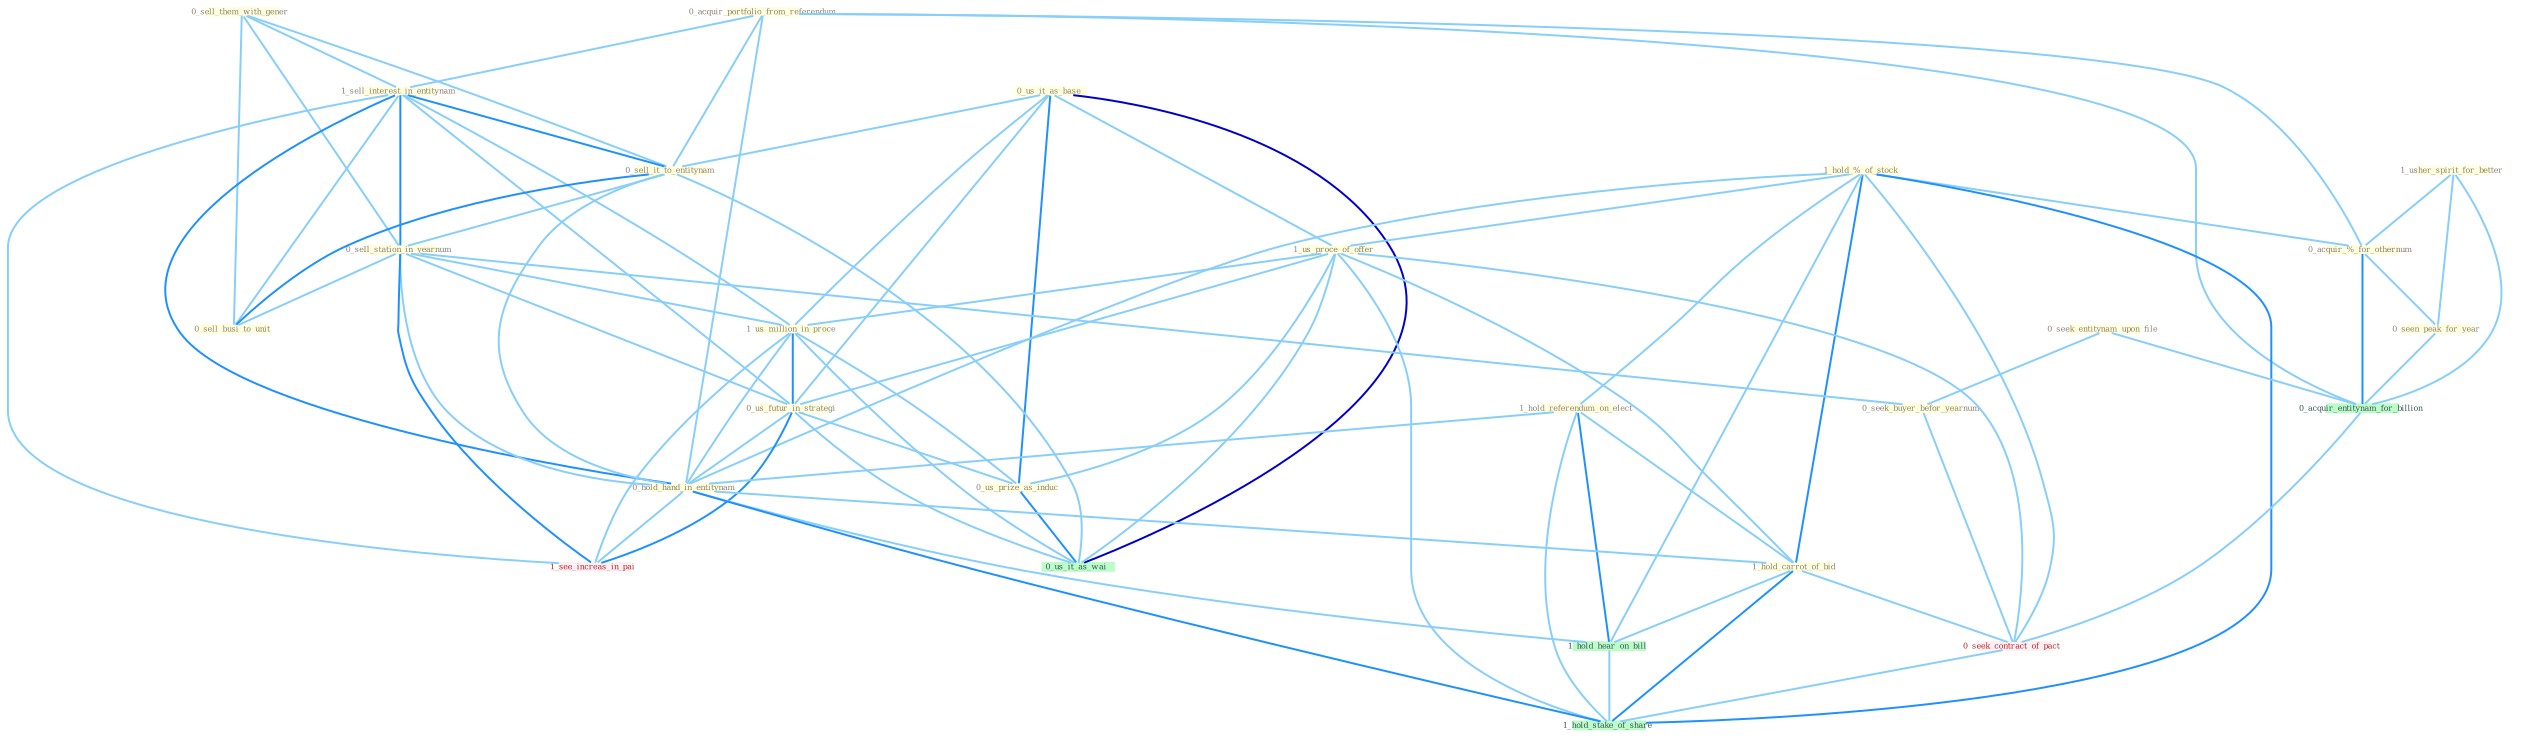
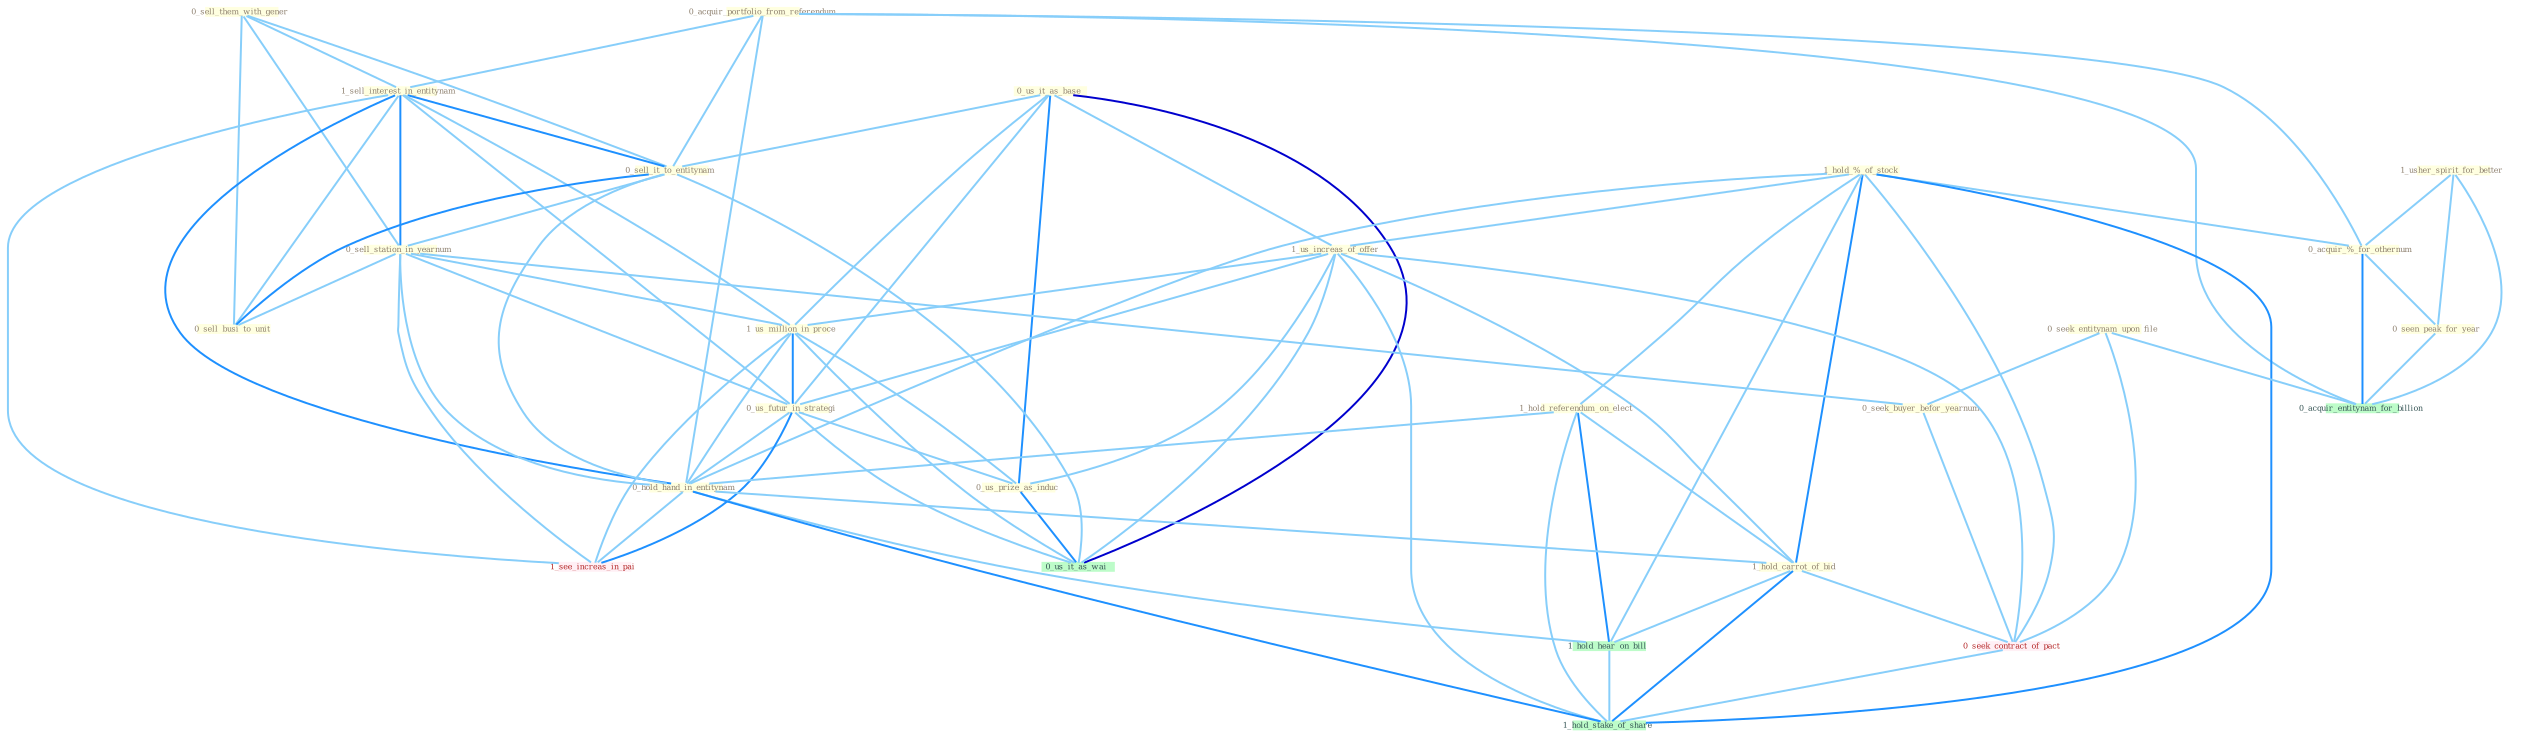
(1336, 250) -> (1336, 250)
(442, 426) -> (442, 426)
(2211, 557) -> (2133, 513)
